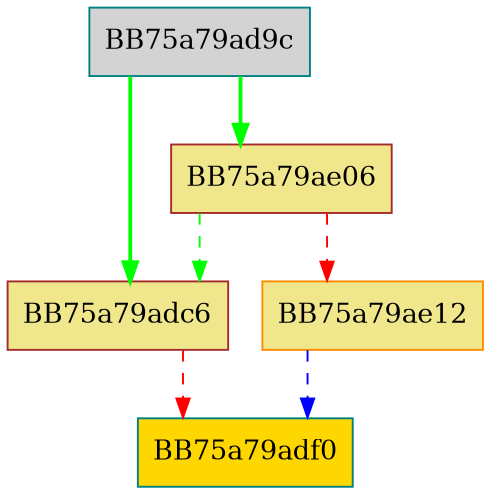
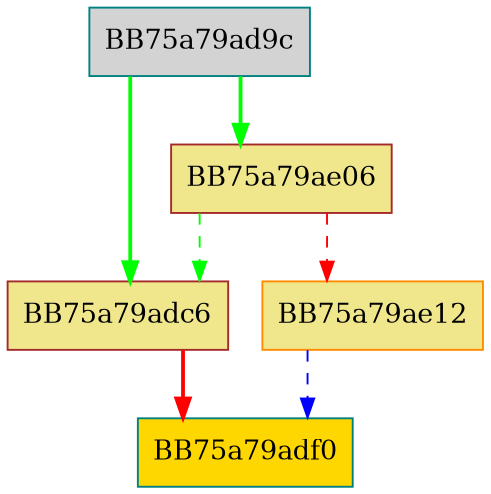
(183, 374) -> (183, 374)
